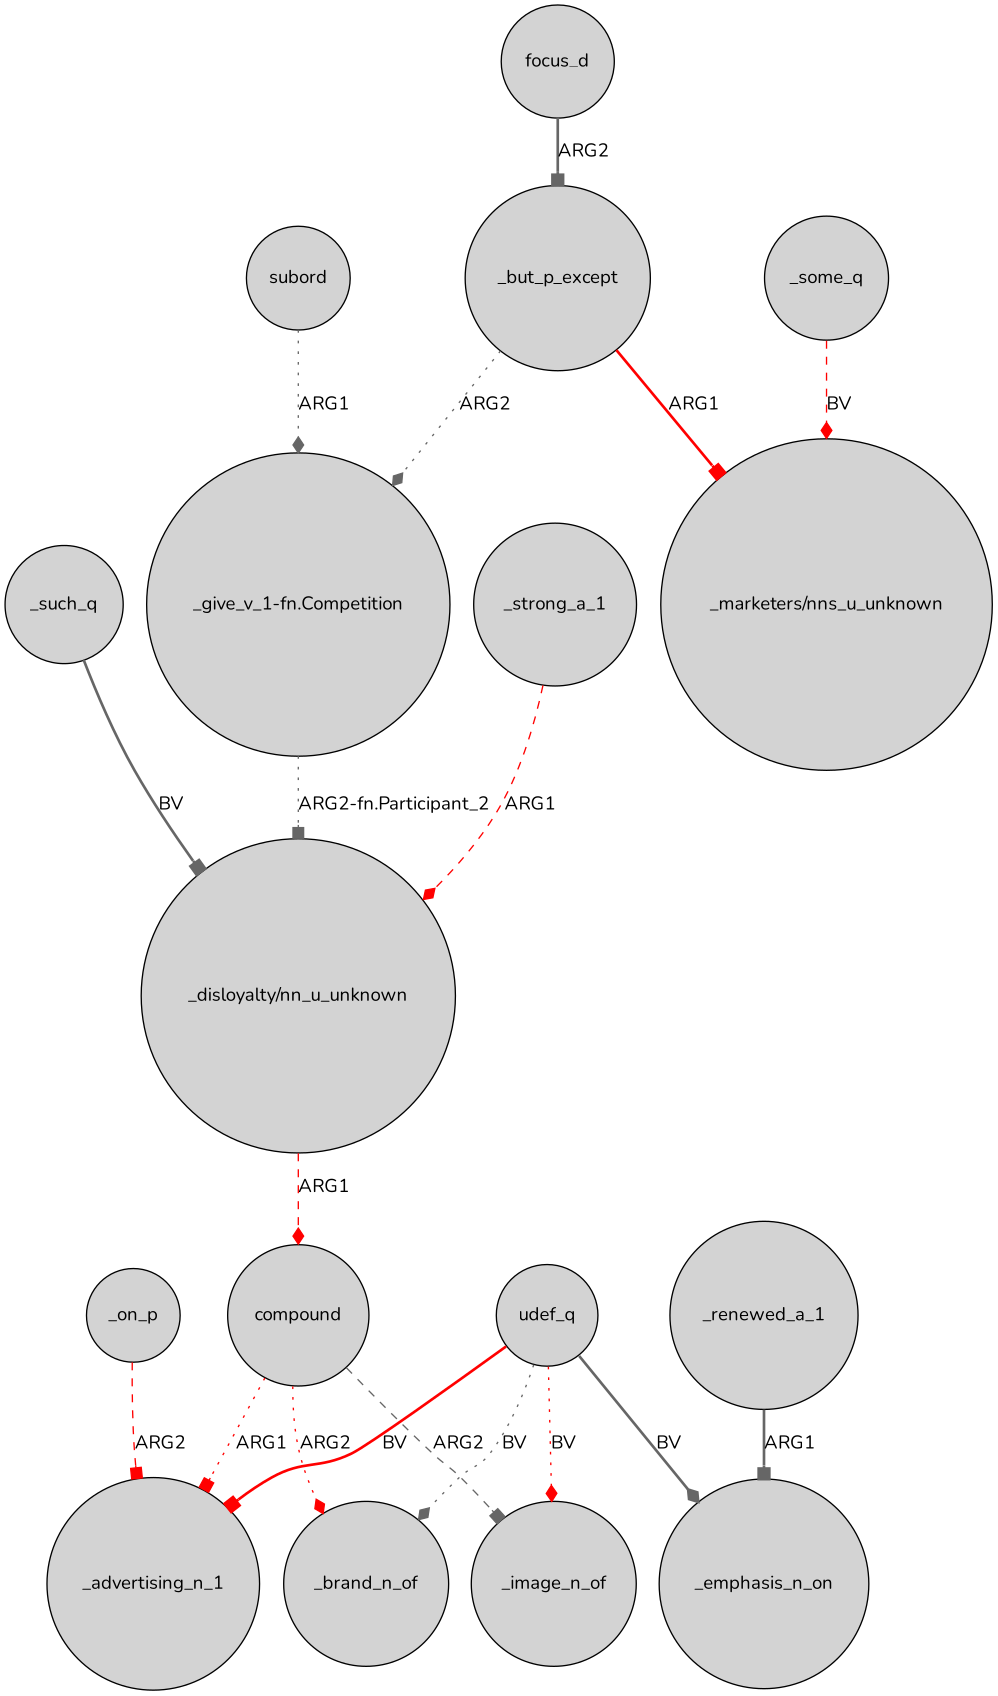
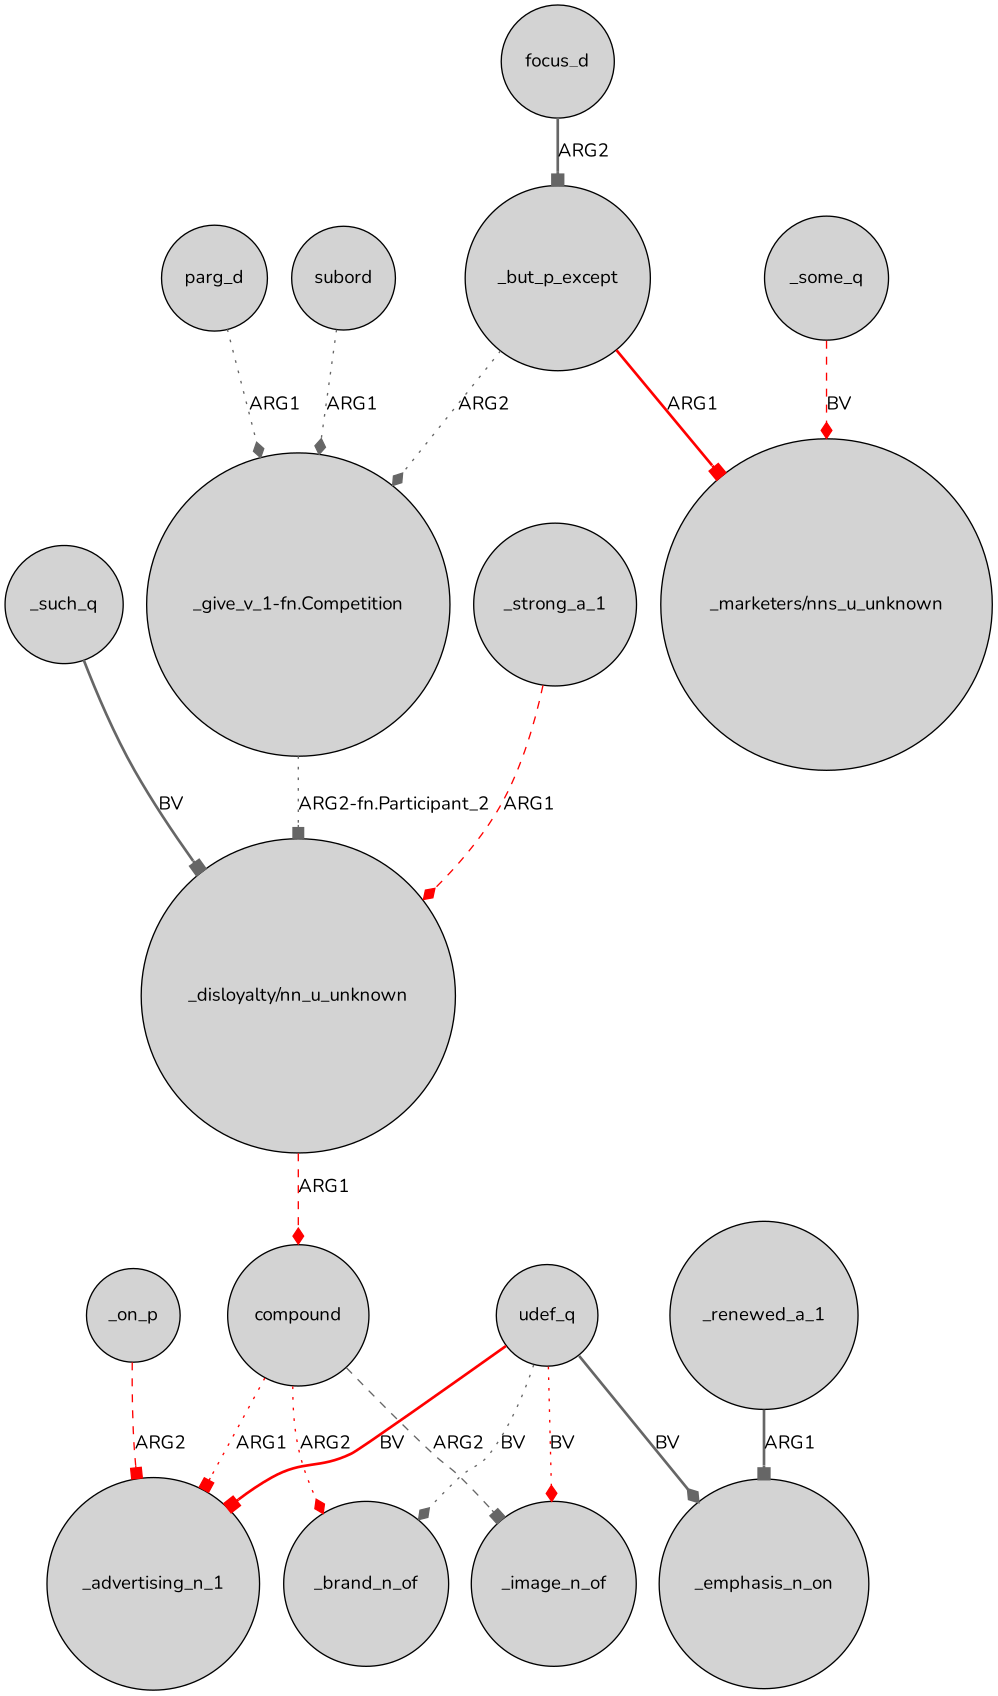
none -> (214, 278)
